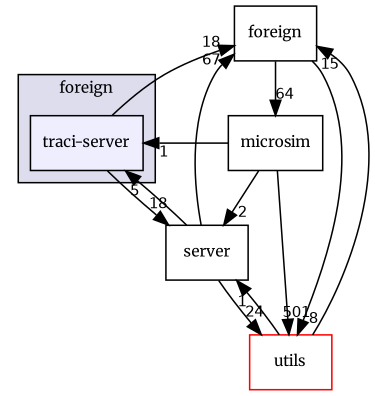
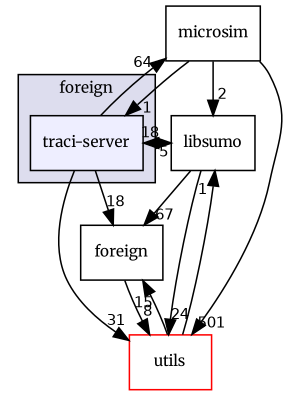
(276, 81) -> (126, 91)
(207, 253) -> (213, 143)
none -> (61, 261)
